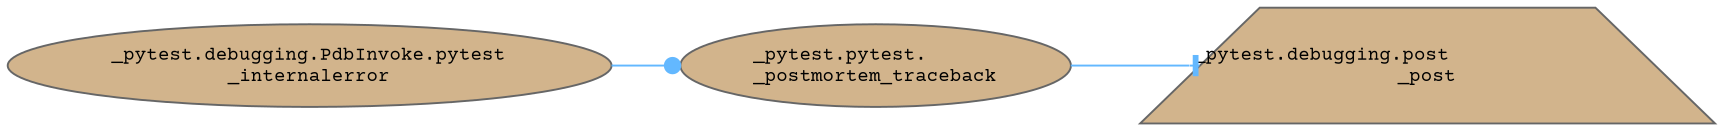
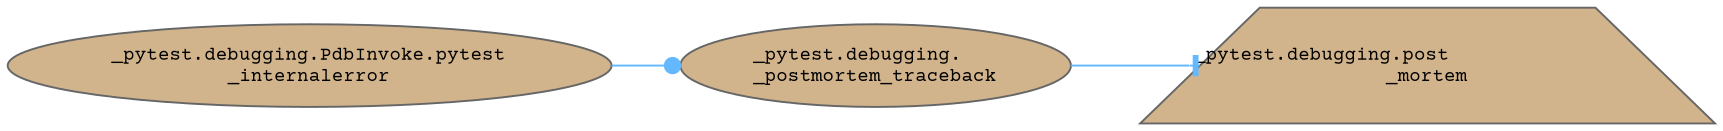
(876, 66) -> (876, 66)
(1428, 66) -> (1428, 66)
